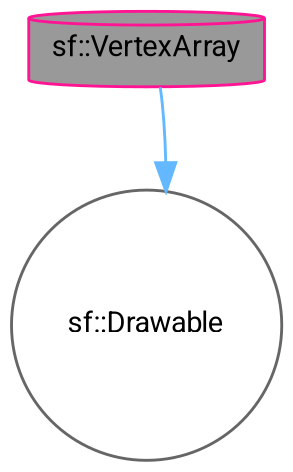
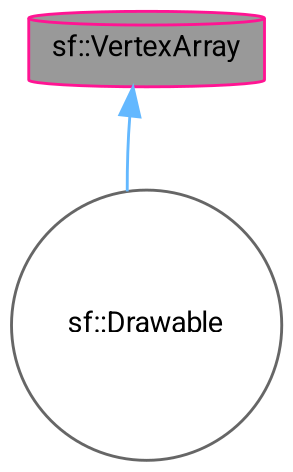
(164, 124) -> (128, 154)
